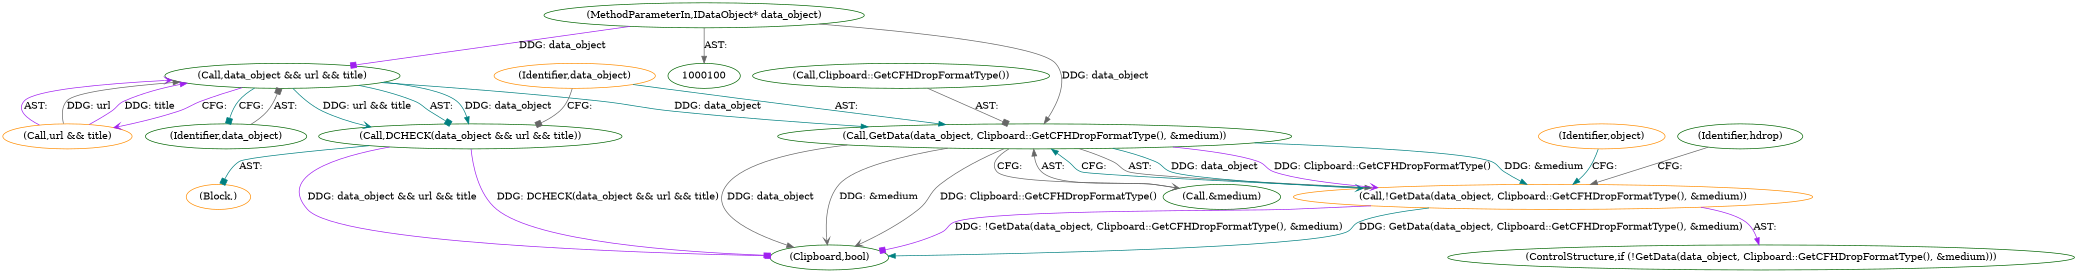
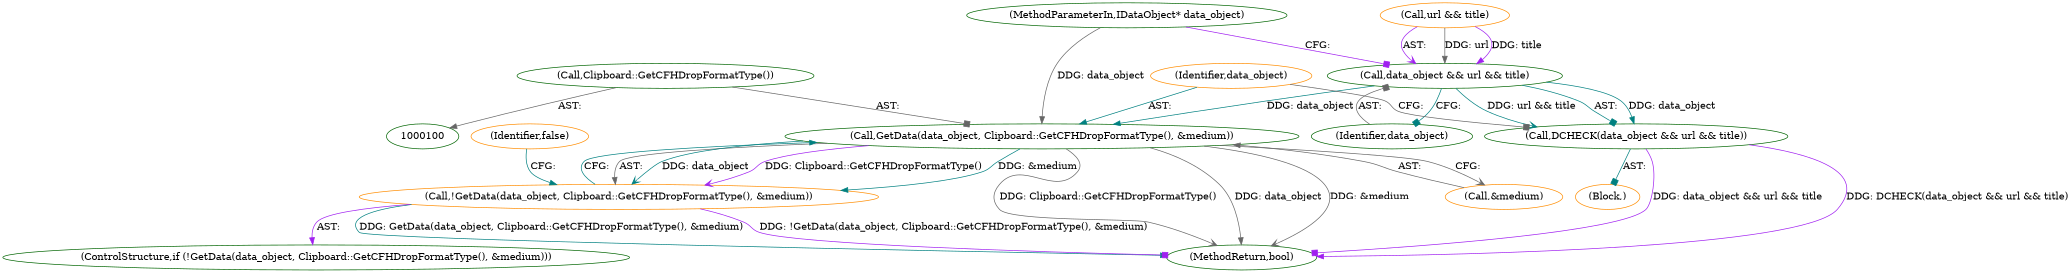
(704, 42) -> (536, 106)
(563, 46) -> (1319, 46)
(182, 110) -> none
(1602, 136) -> (530, 136)
(1740, 136) -> none
(1222, 197) -> (1504, 197)
(829, 257) -> (1242, 257)
